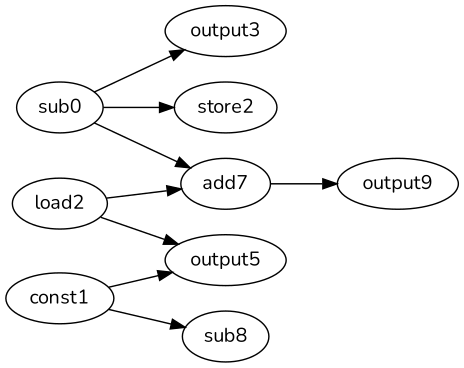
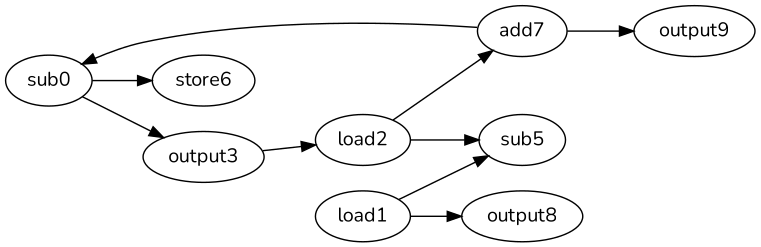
(226, 107) -> (204, 81)
(136, 142) -> (284, 25)
none -> (282, 149)
(226, 260) -> (522, 140)
(60, 298) -> (363, 216)
(226, 337) -> (522, 216)
